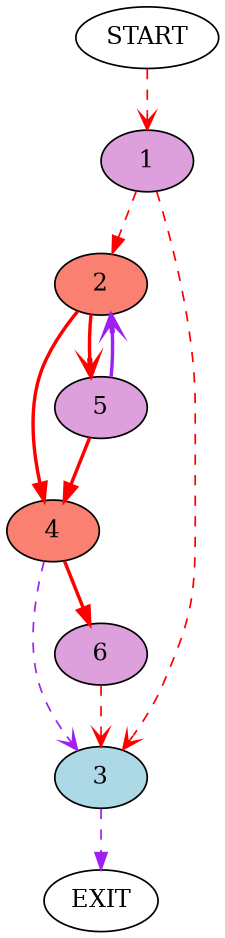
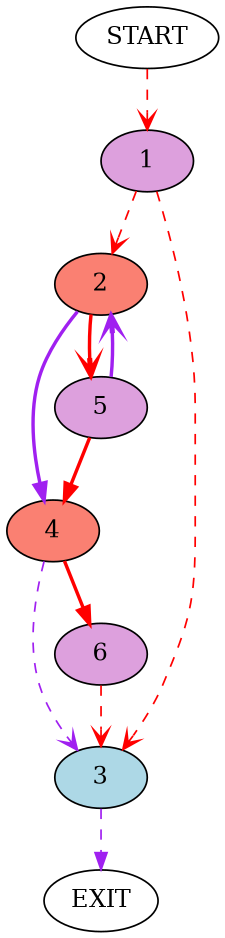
(127, 214) -> (127, 214)
(36, 392) -> (36, 392)
